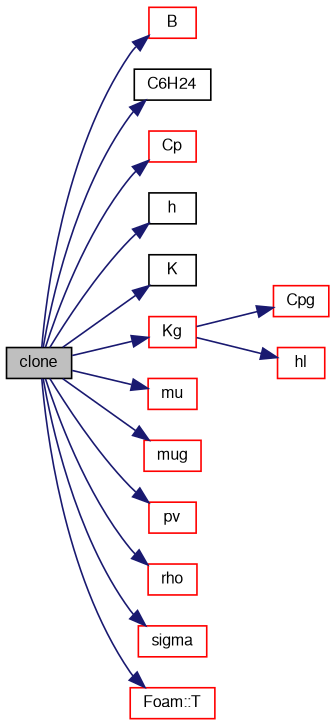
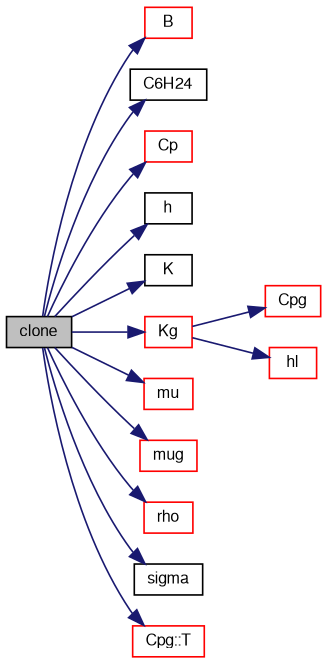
(173, 518) -> none
(173, 641) -> (168, 579)
(173, 703) -> (168, 641)
